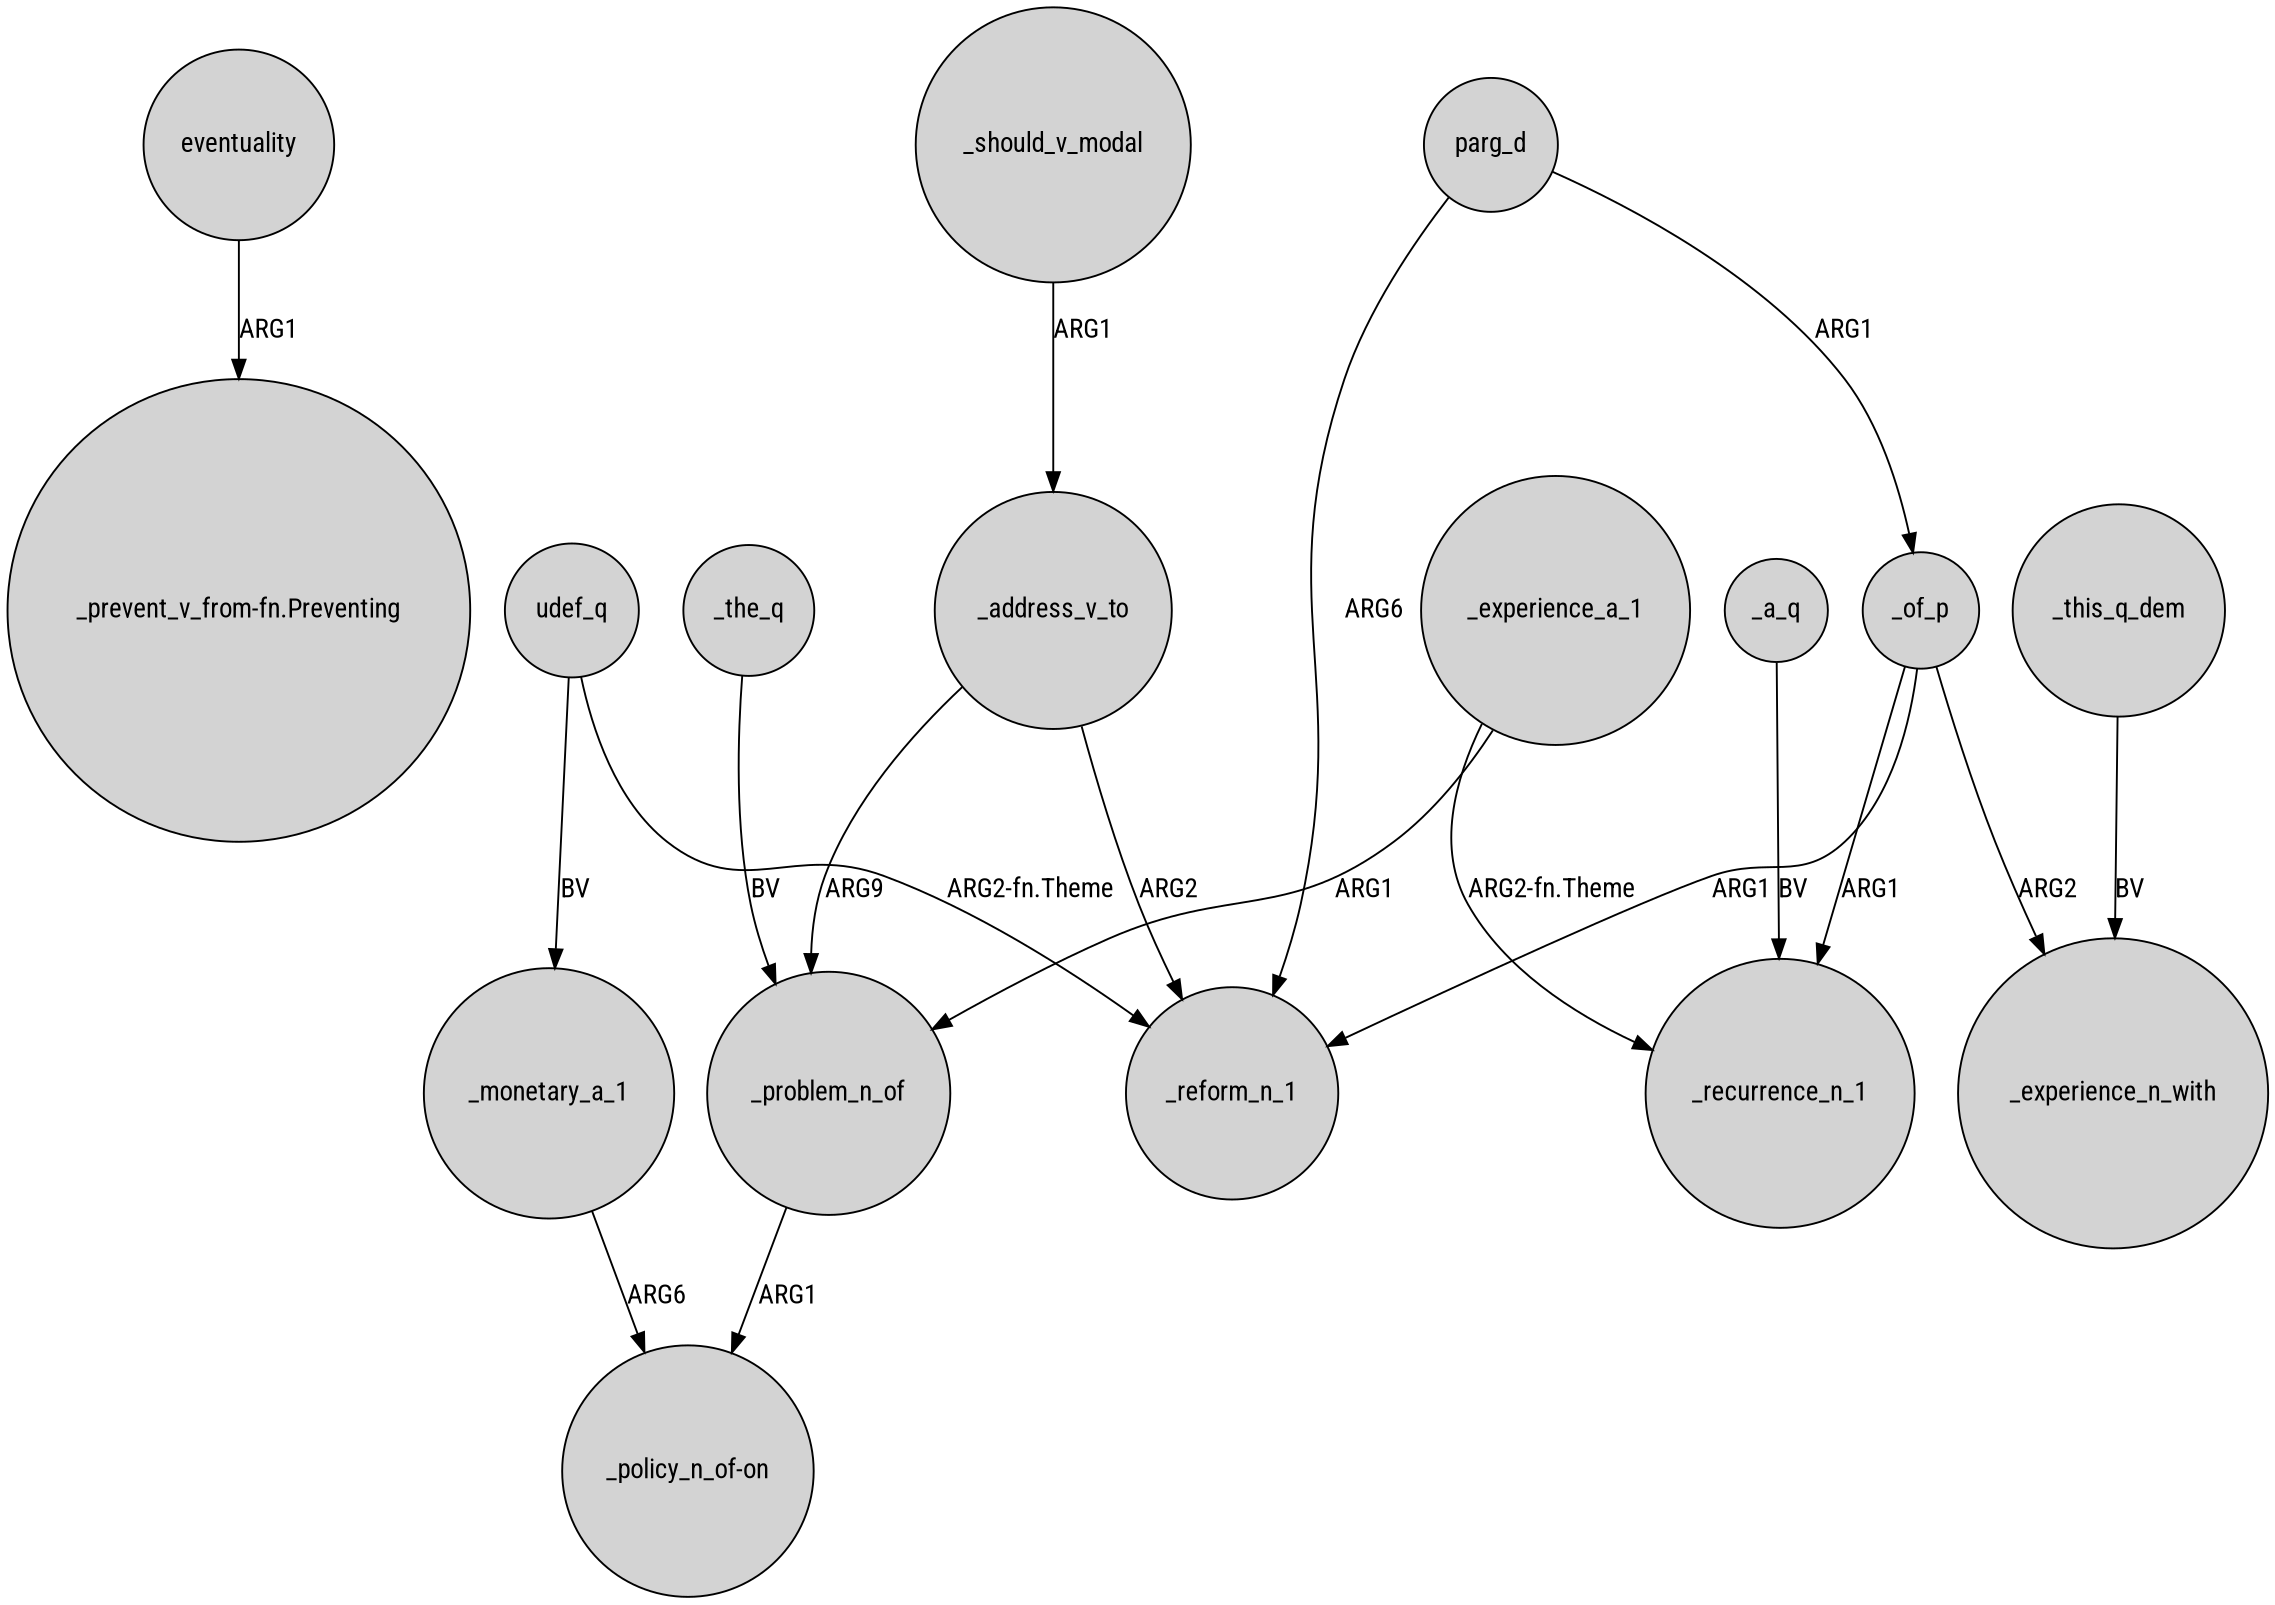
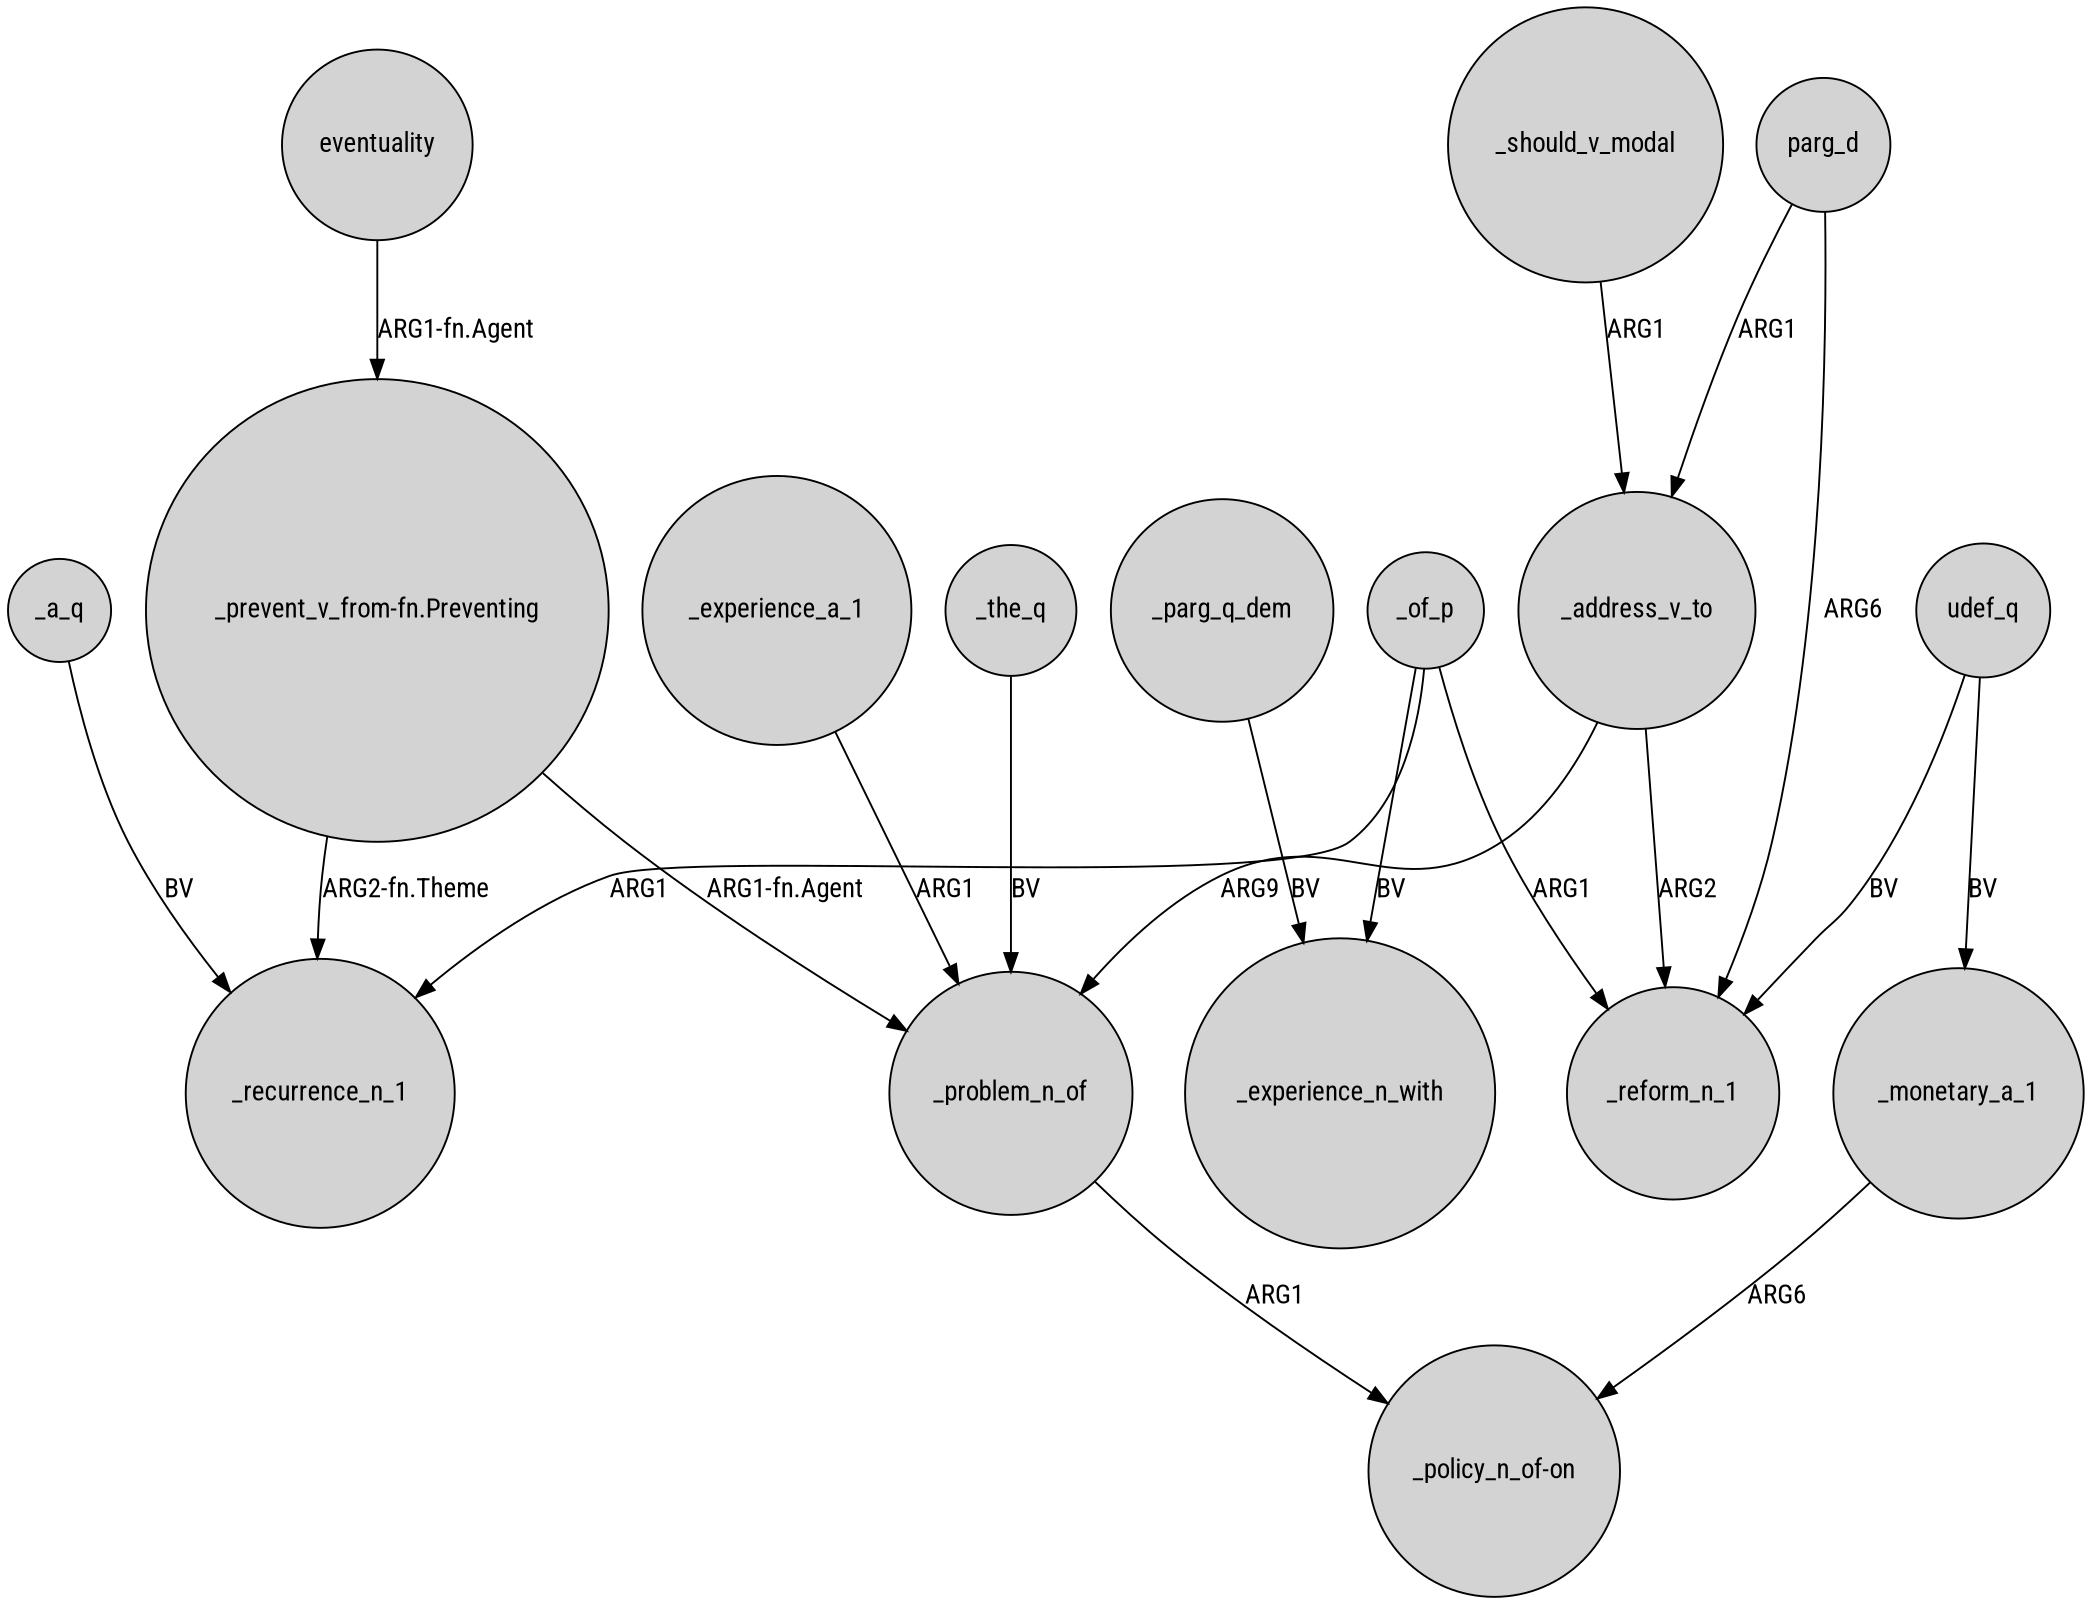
(1778, 310) -> (1729, 338)
(268, 331) -> (456, 331)
(2119, 610) -> (1222, 610)
(1030, 890) -> (1884, 890)
(2047, 890) -> (1392, 890)
none -> (711, 905)
(1477, 918) -> (321, 888)
